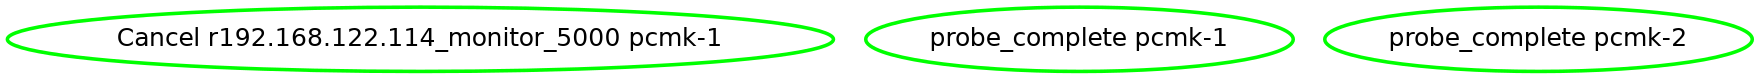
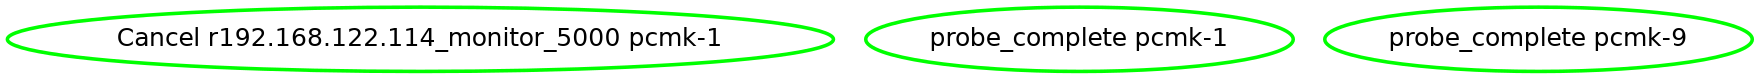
(1539, 39) -> (1539, 39)
